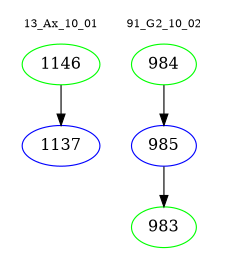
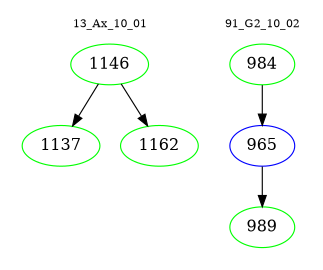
(61, 146) -> (61, 146)
none -> (159, 146)
(164, 146) -> (262, 146)
(164, 227) -> (262, 227)
